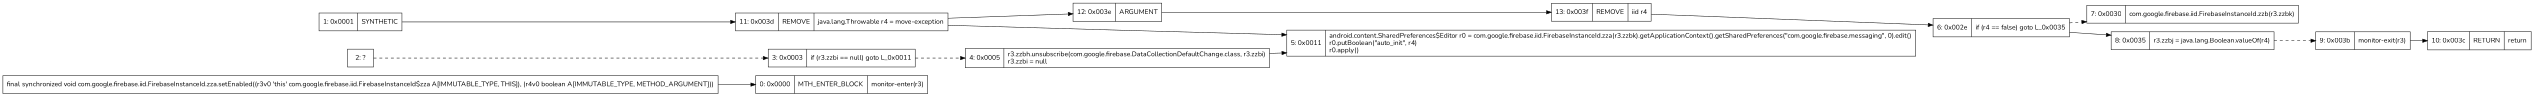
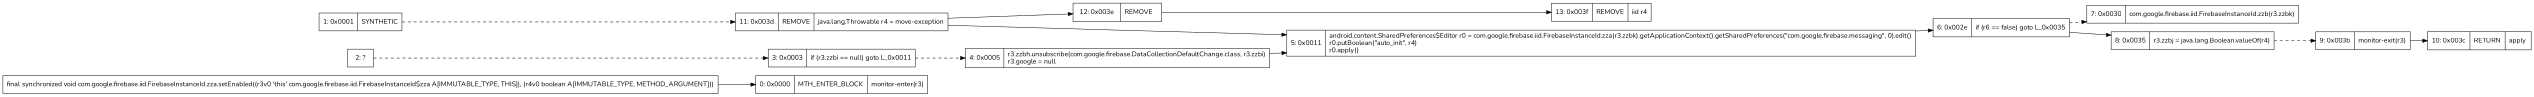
(1139, 12) -> (1139, 12)
(1790, 20) -> (1922, 31)
(566, 22) -> (566, 22)
(2021, 27) -> (2021, 27)
(2518, 40) -> (2518, 40)
(1028, 61) -> (1032, 61)
